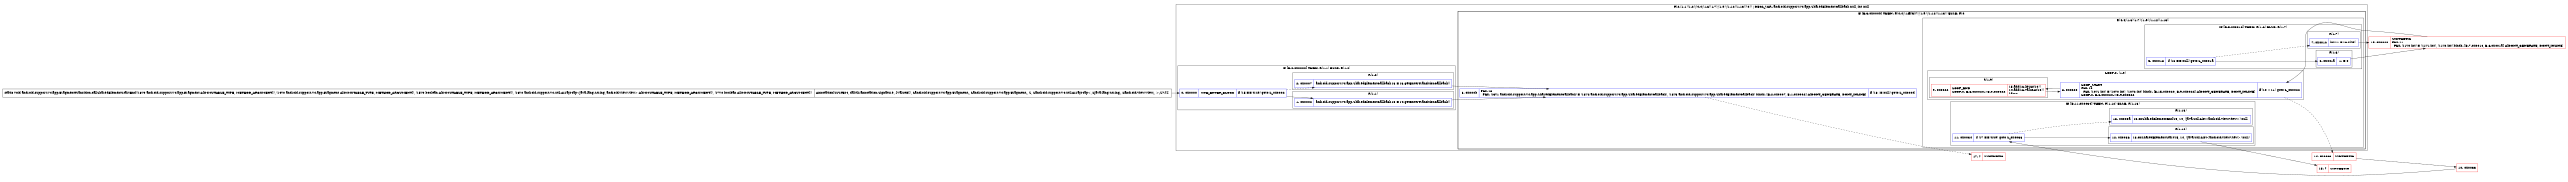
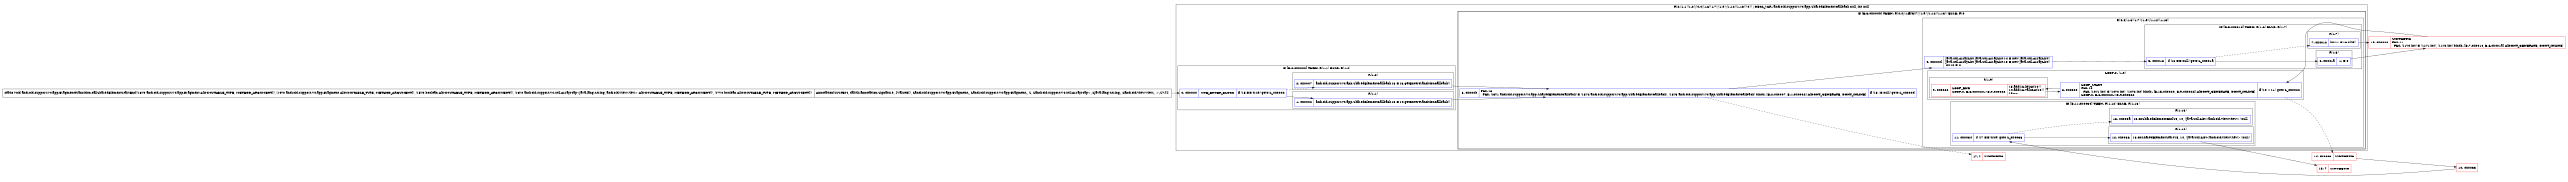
none -> (1988, 62)
